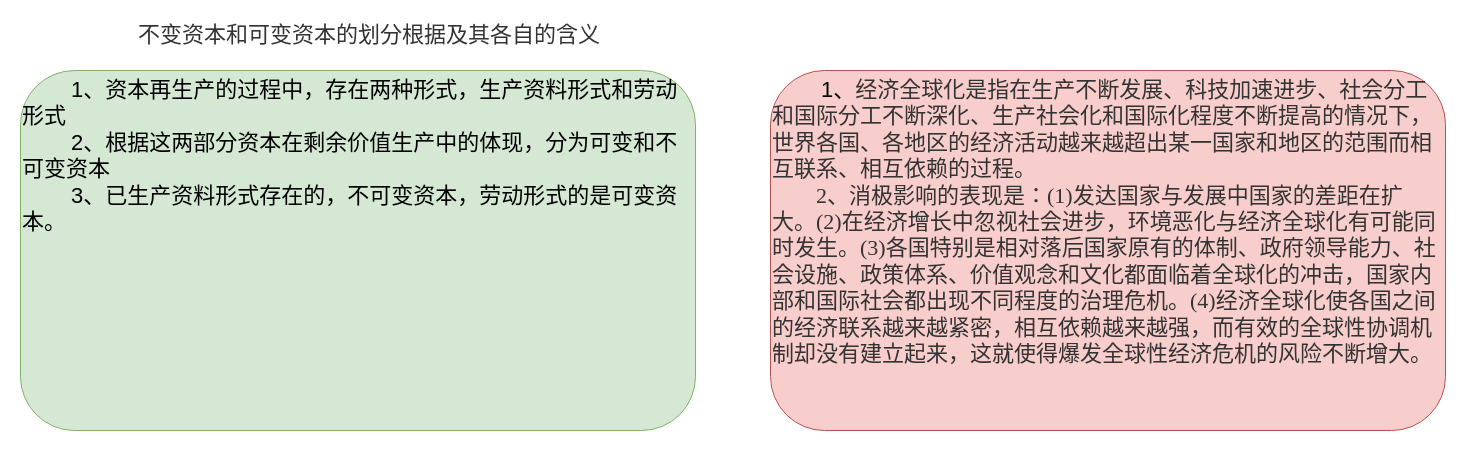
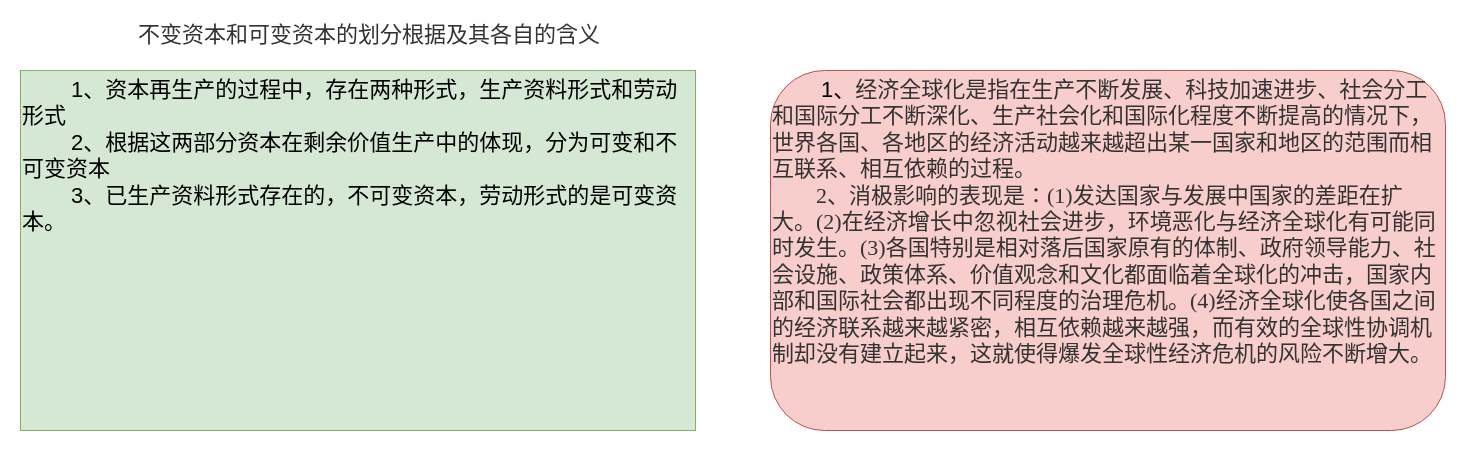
(358, 251) -> (358, 251)
